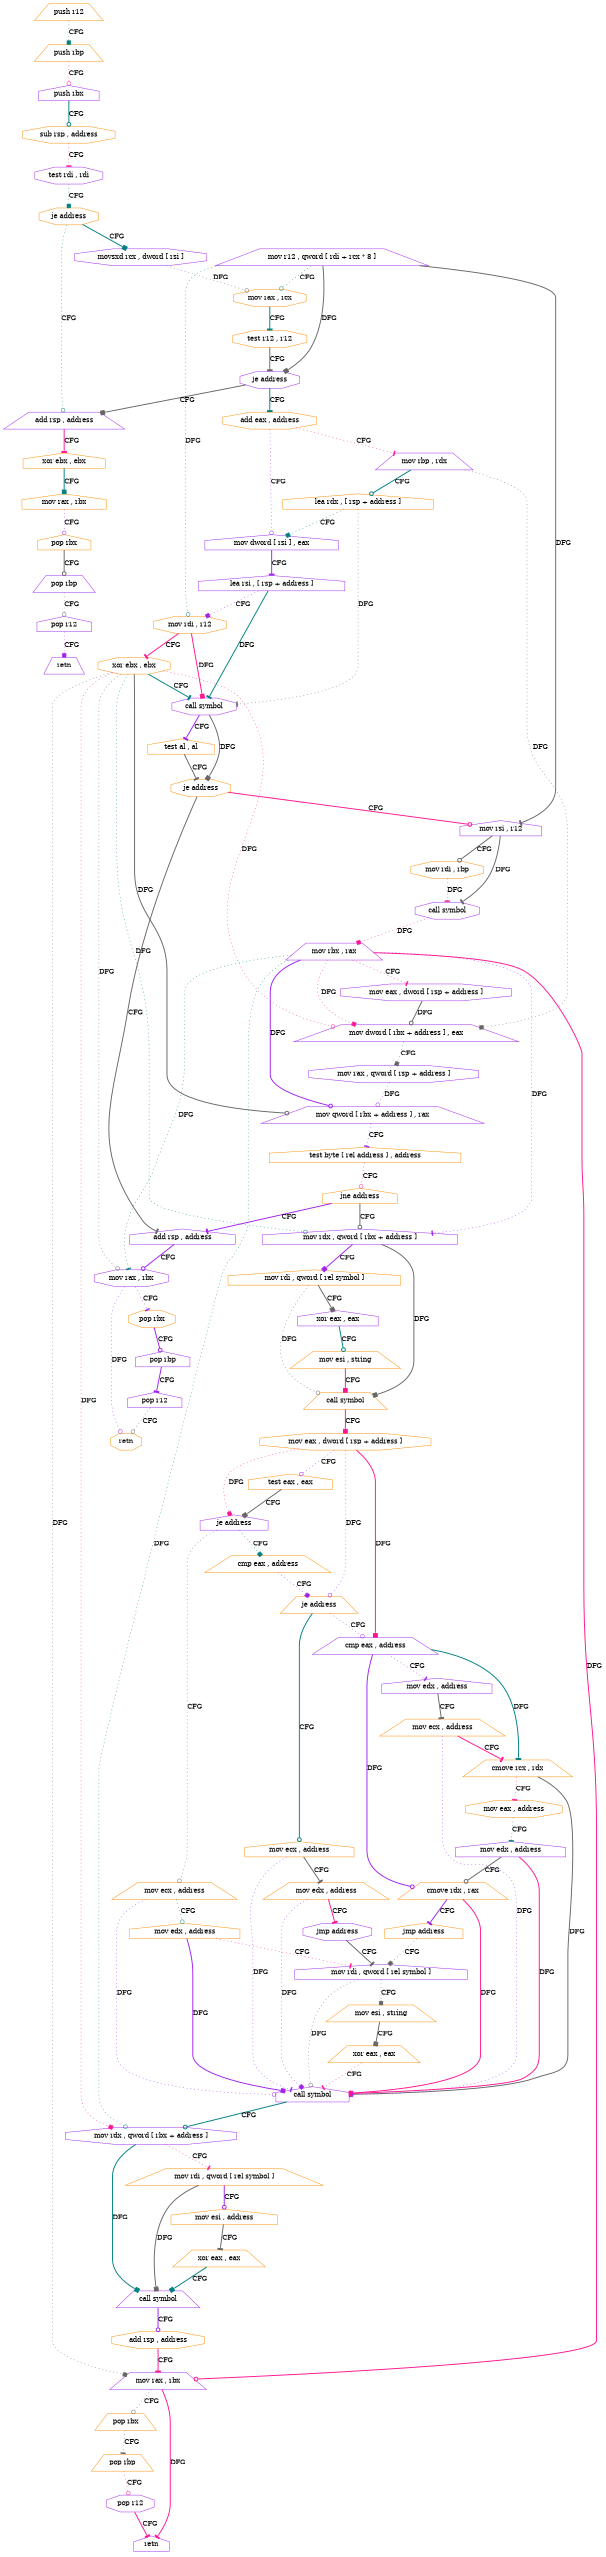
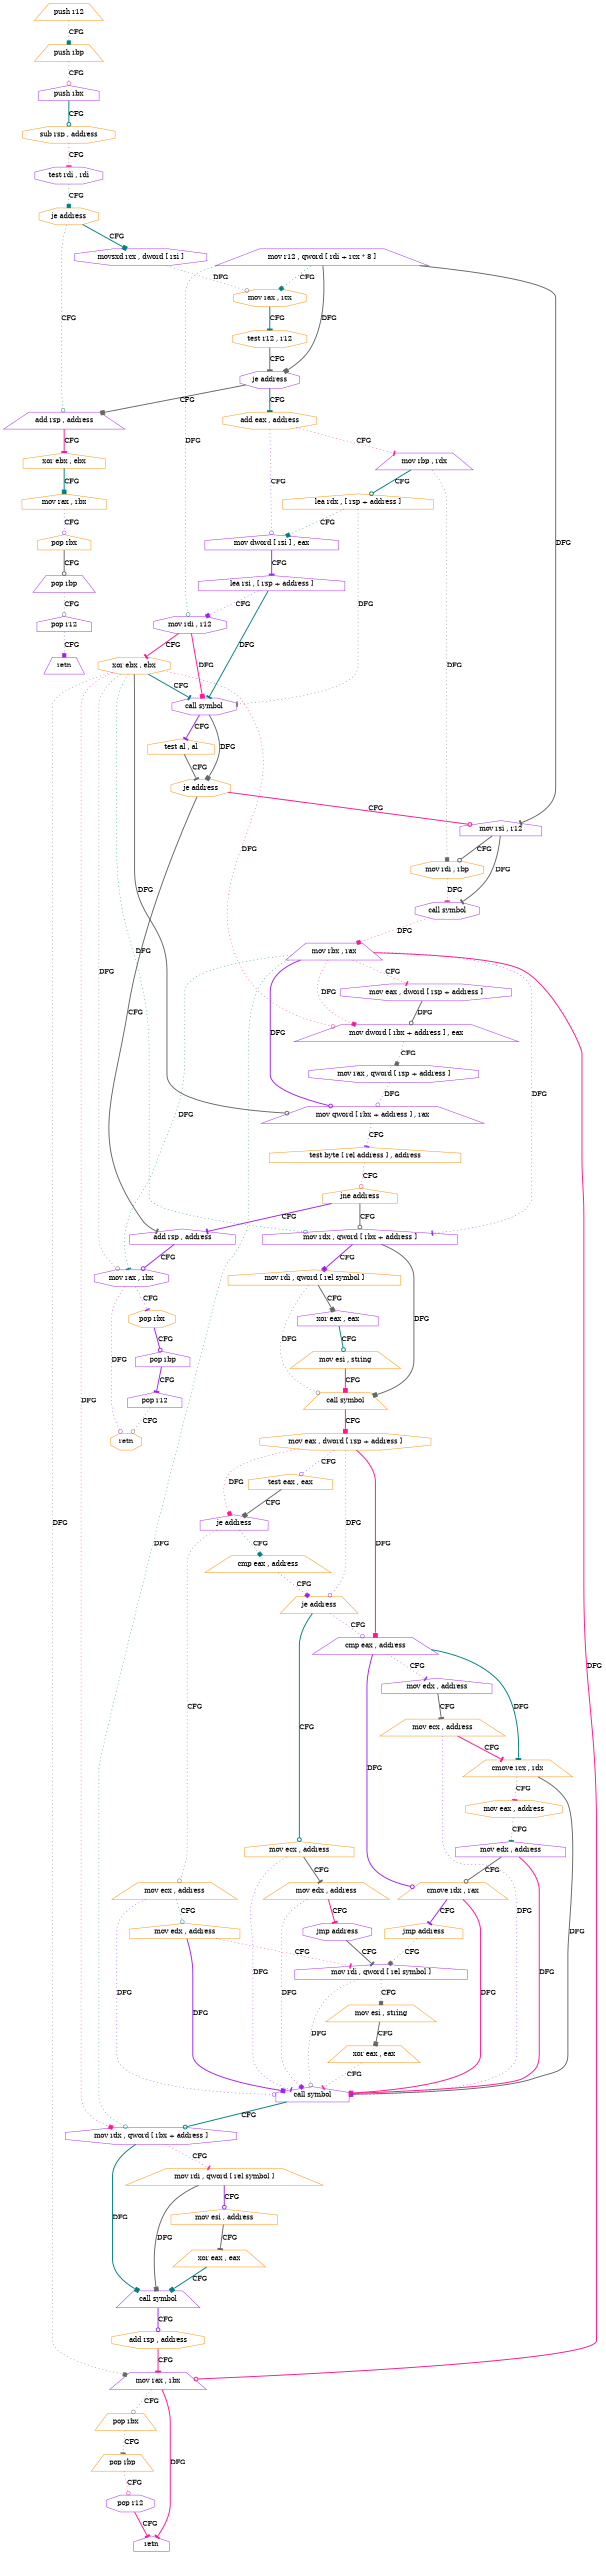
(297, 276) -> (297, 276)
(190, 625) -> (190, 625)
(536, 762) -> (447, 661)
